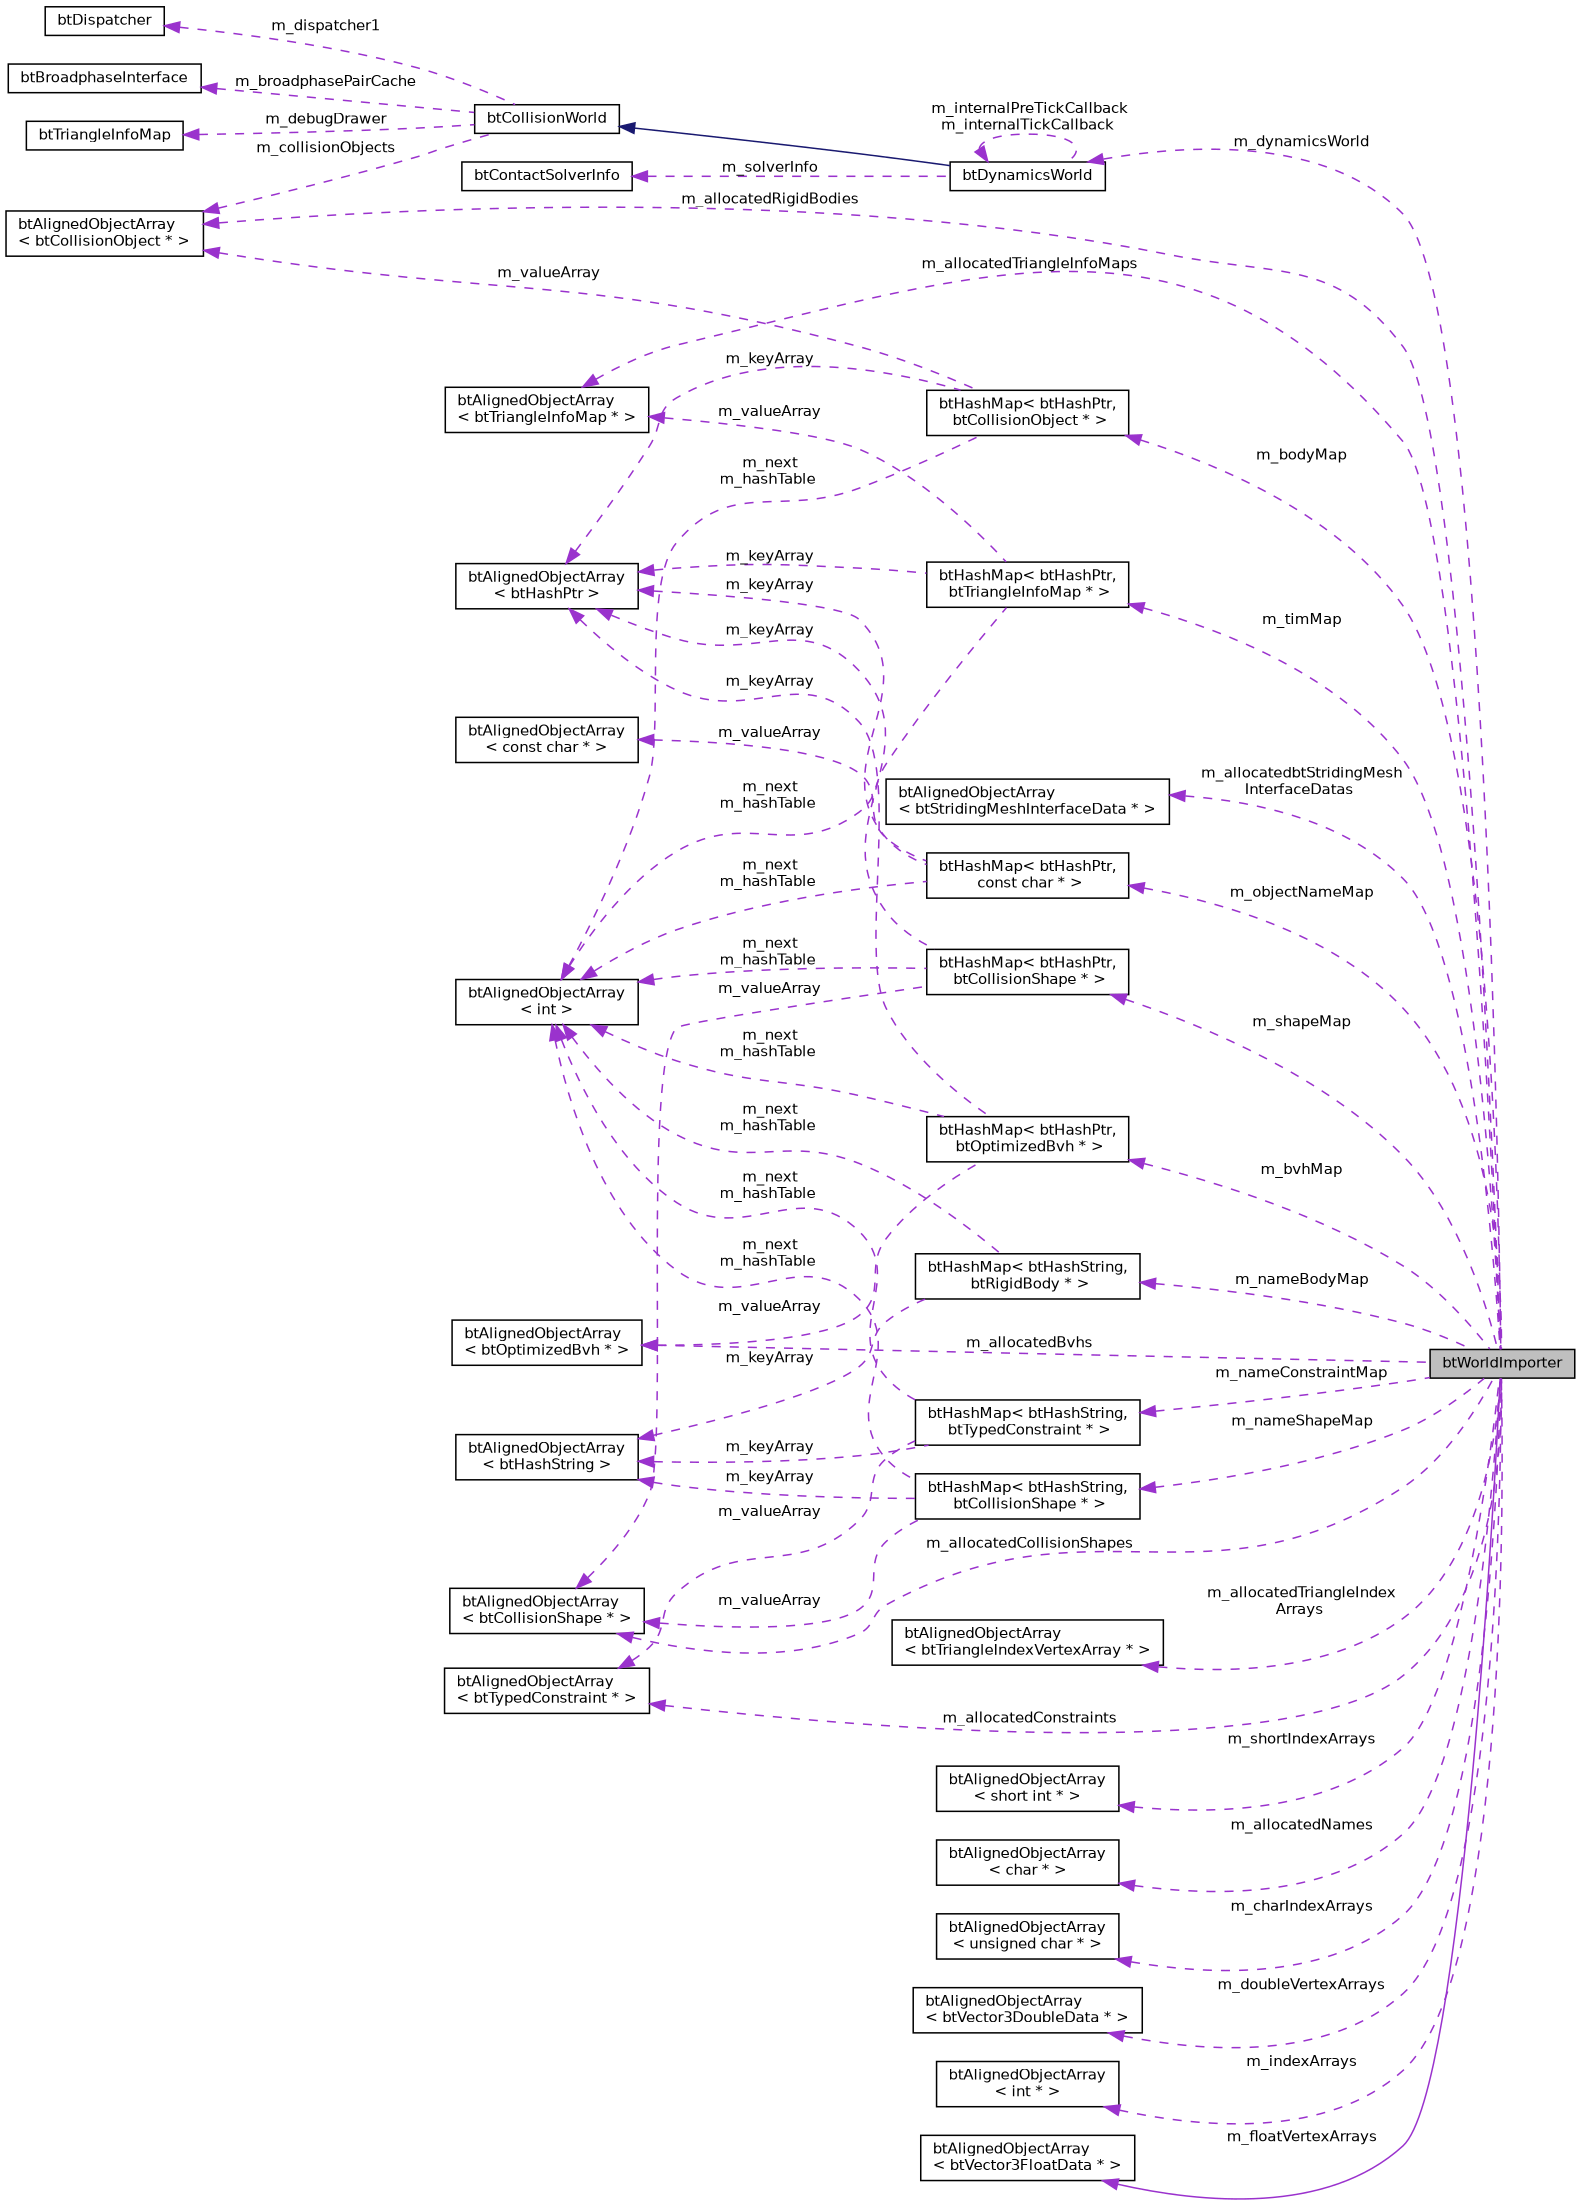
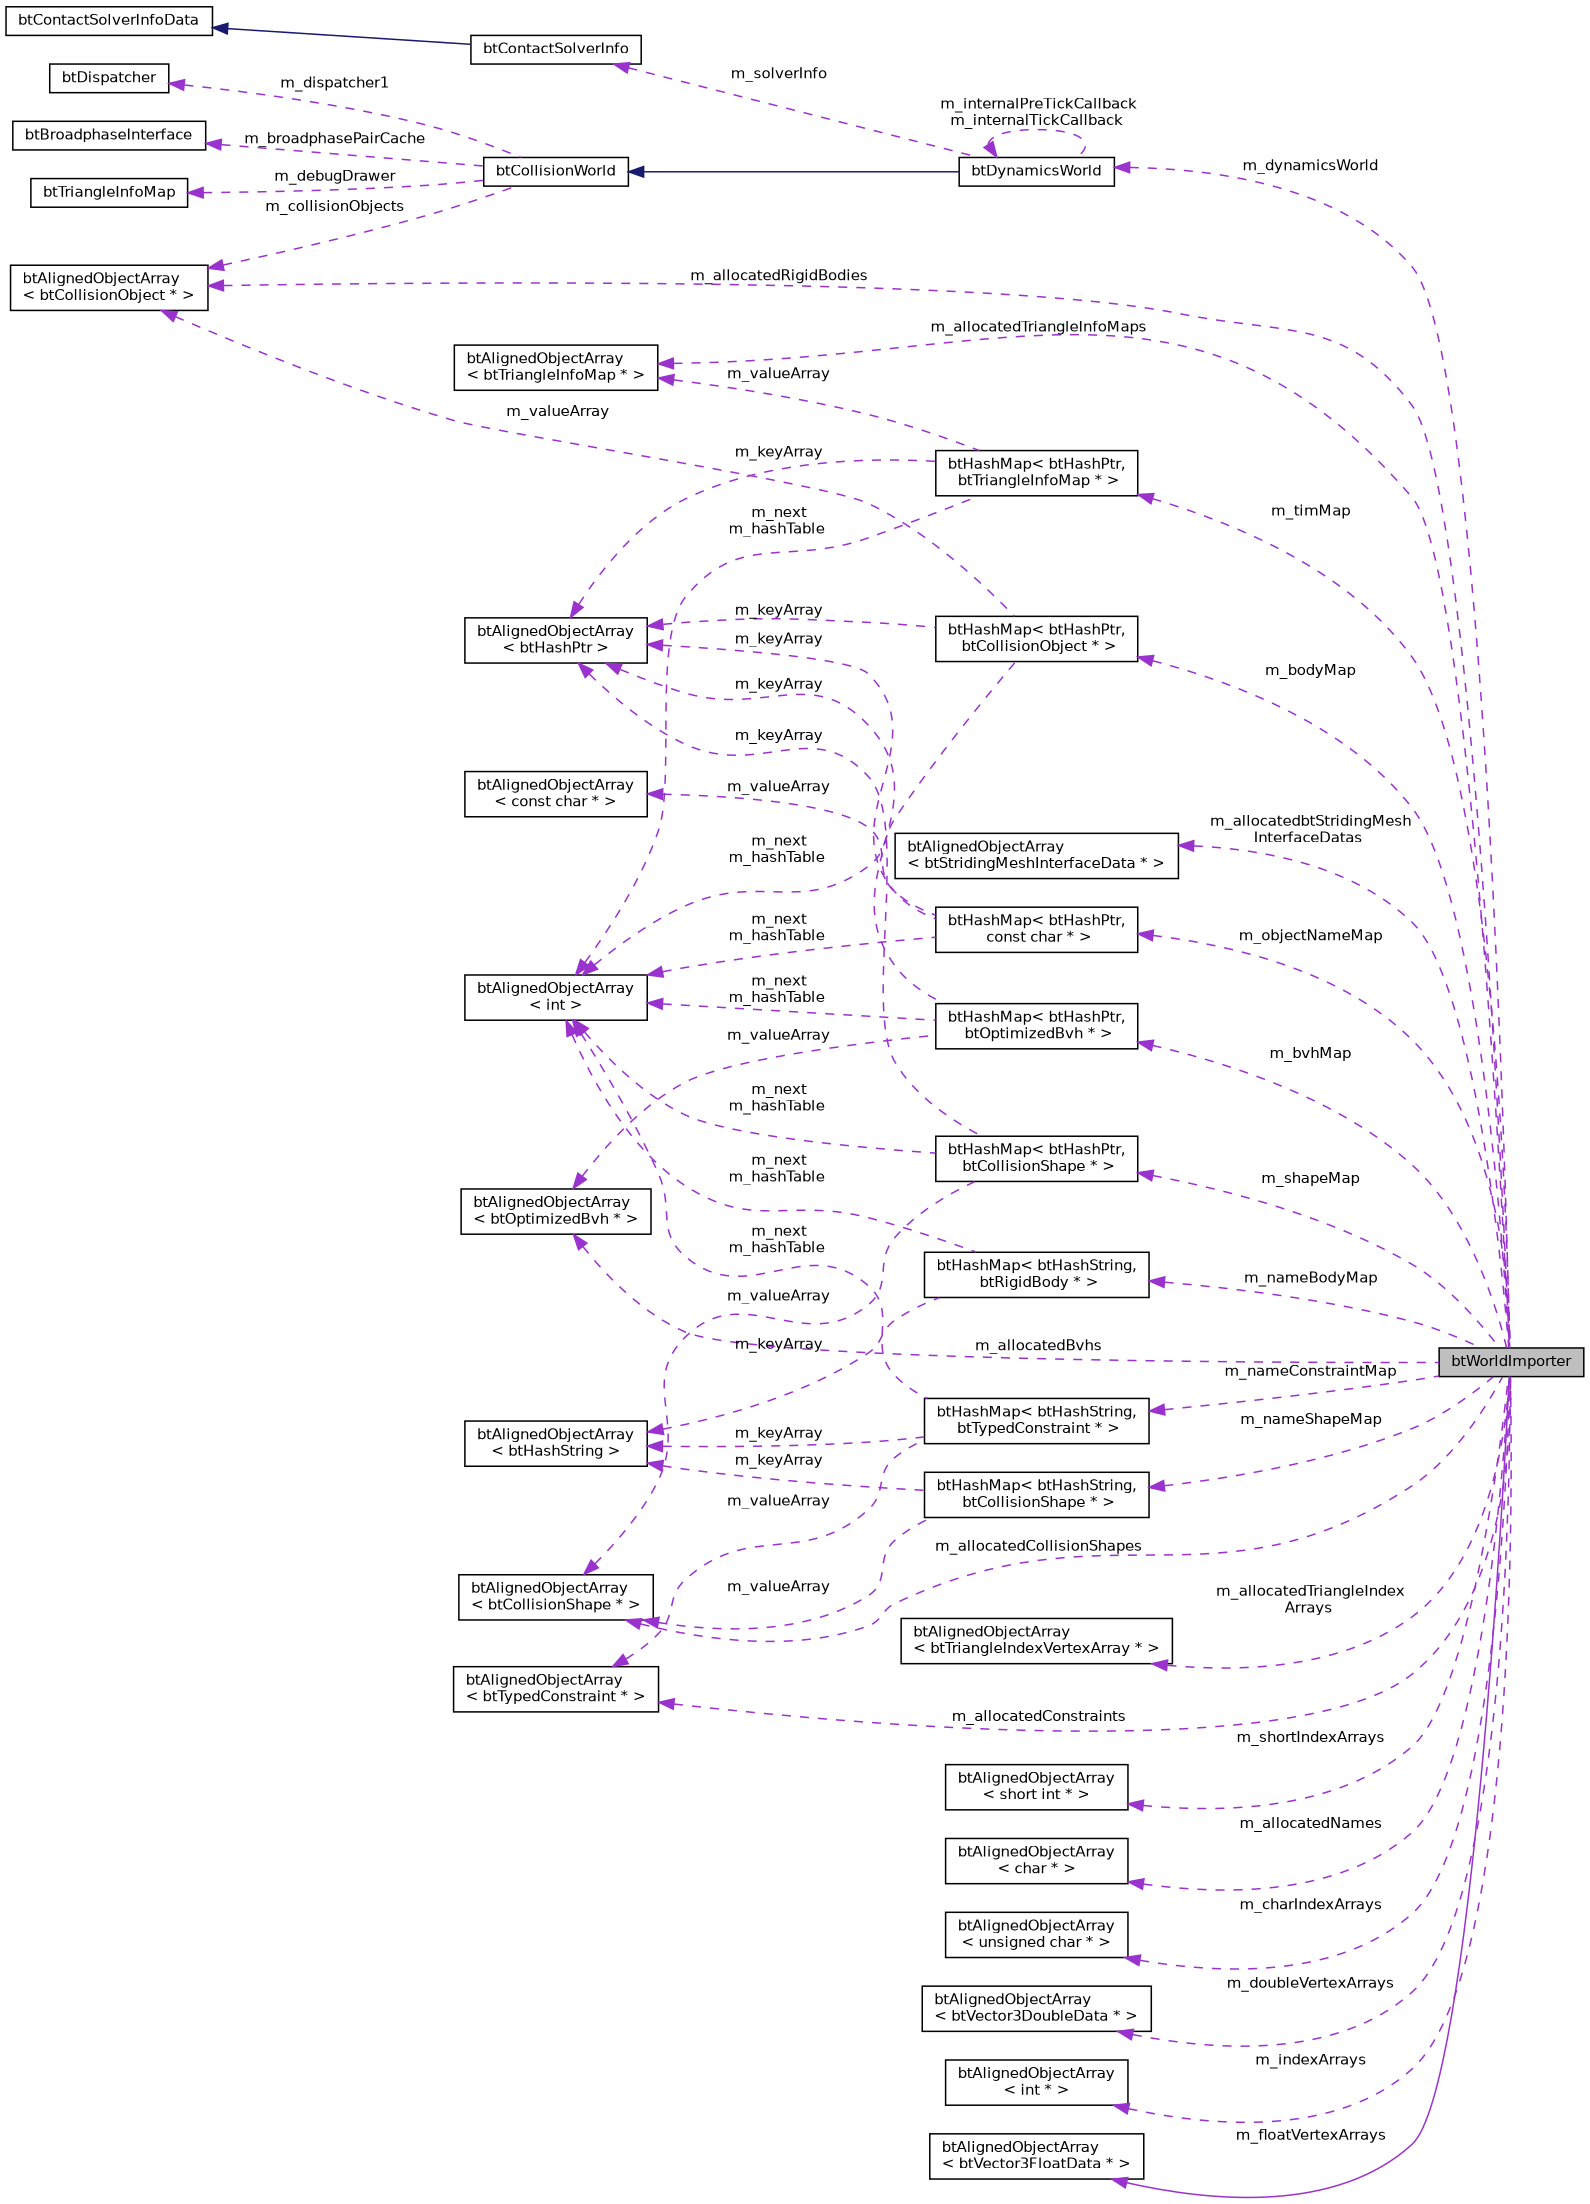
none -> (109, 21)
(739, 1286) -> none
